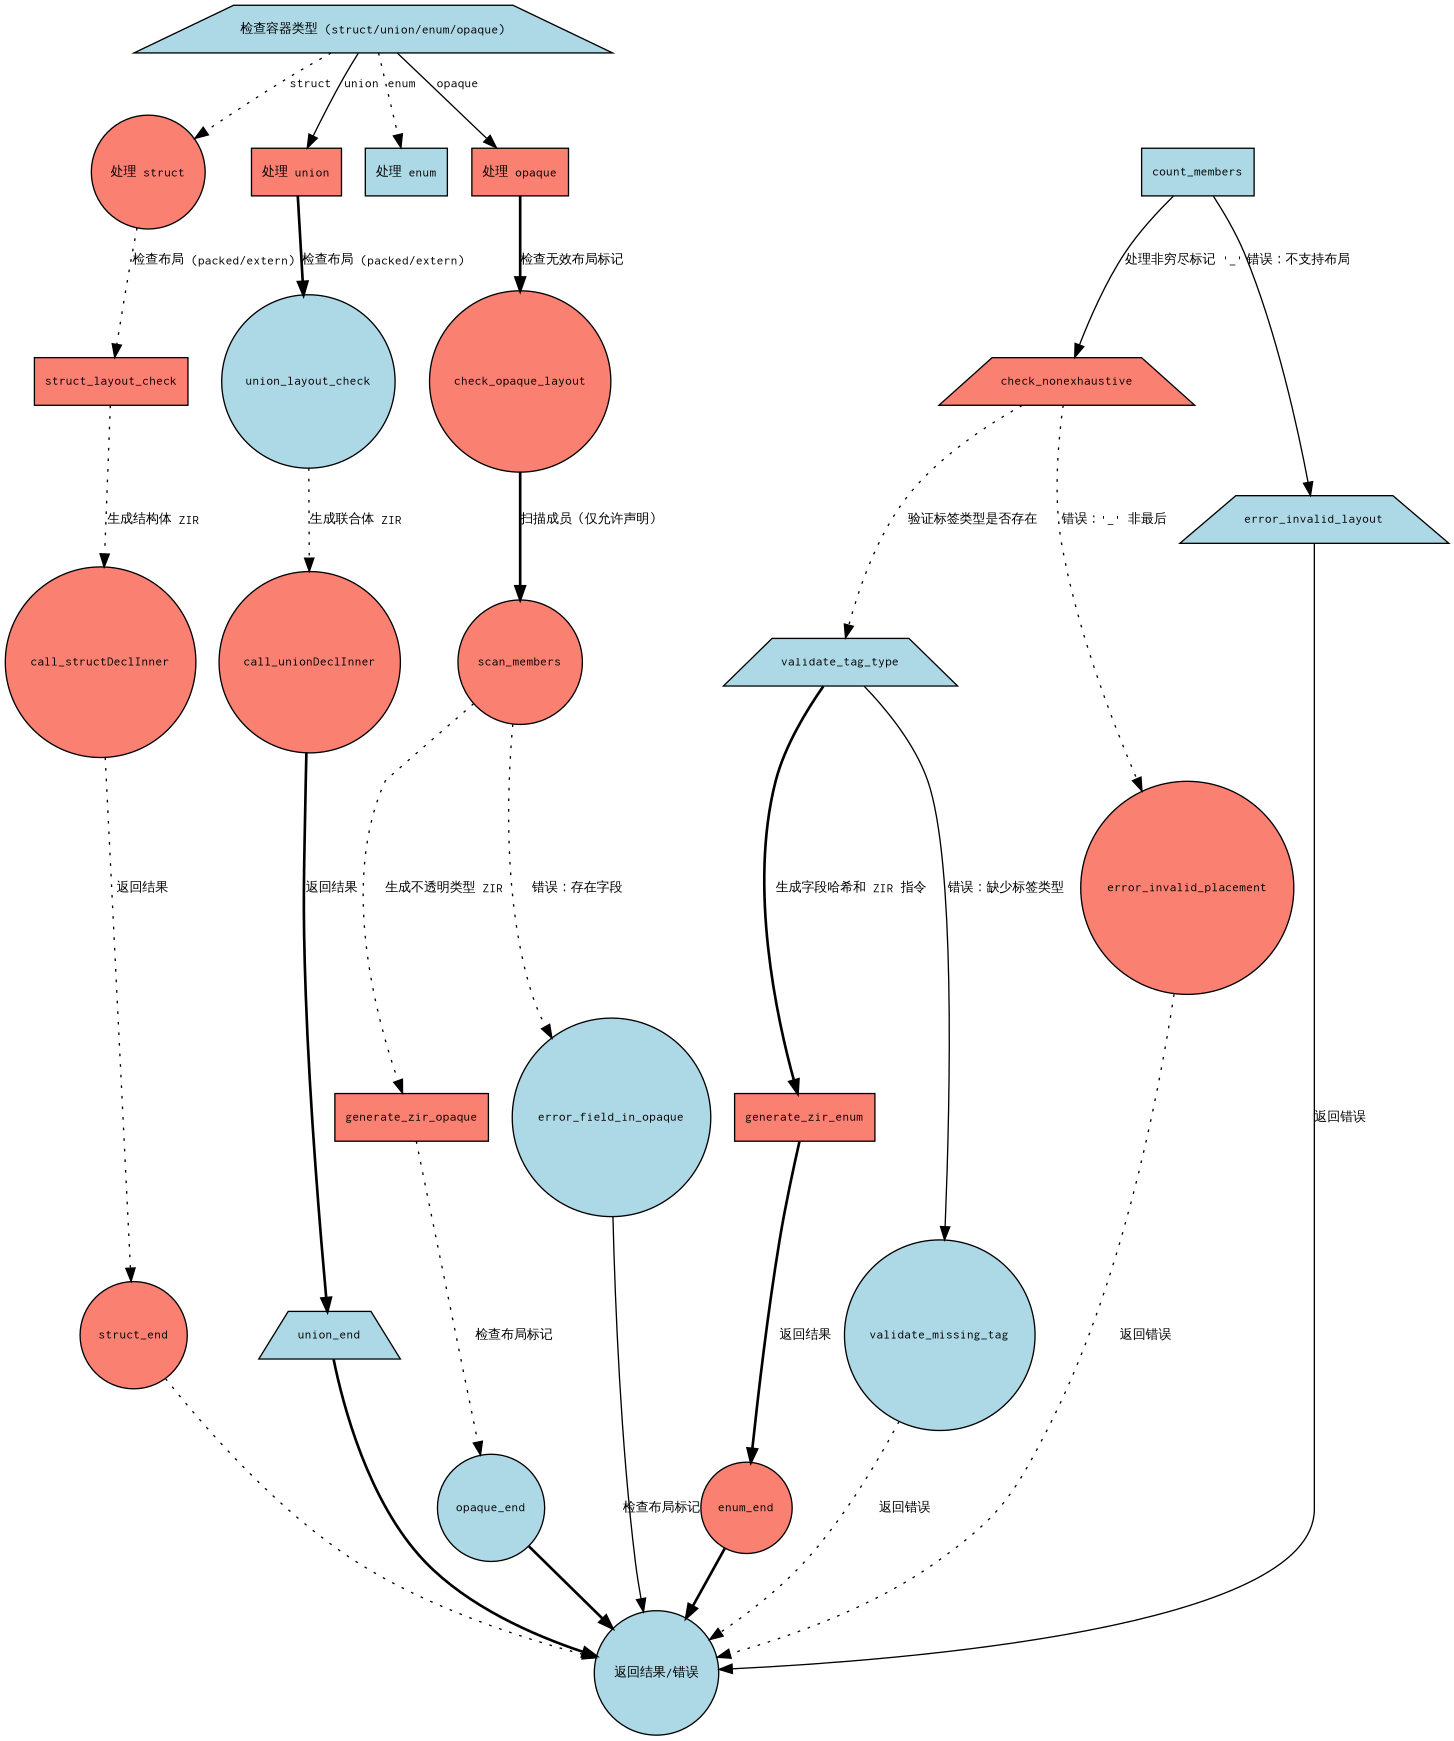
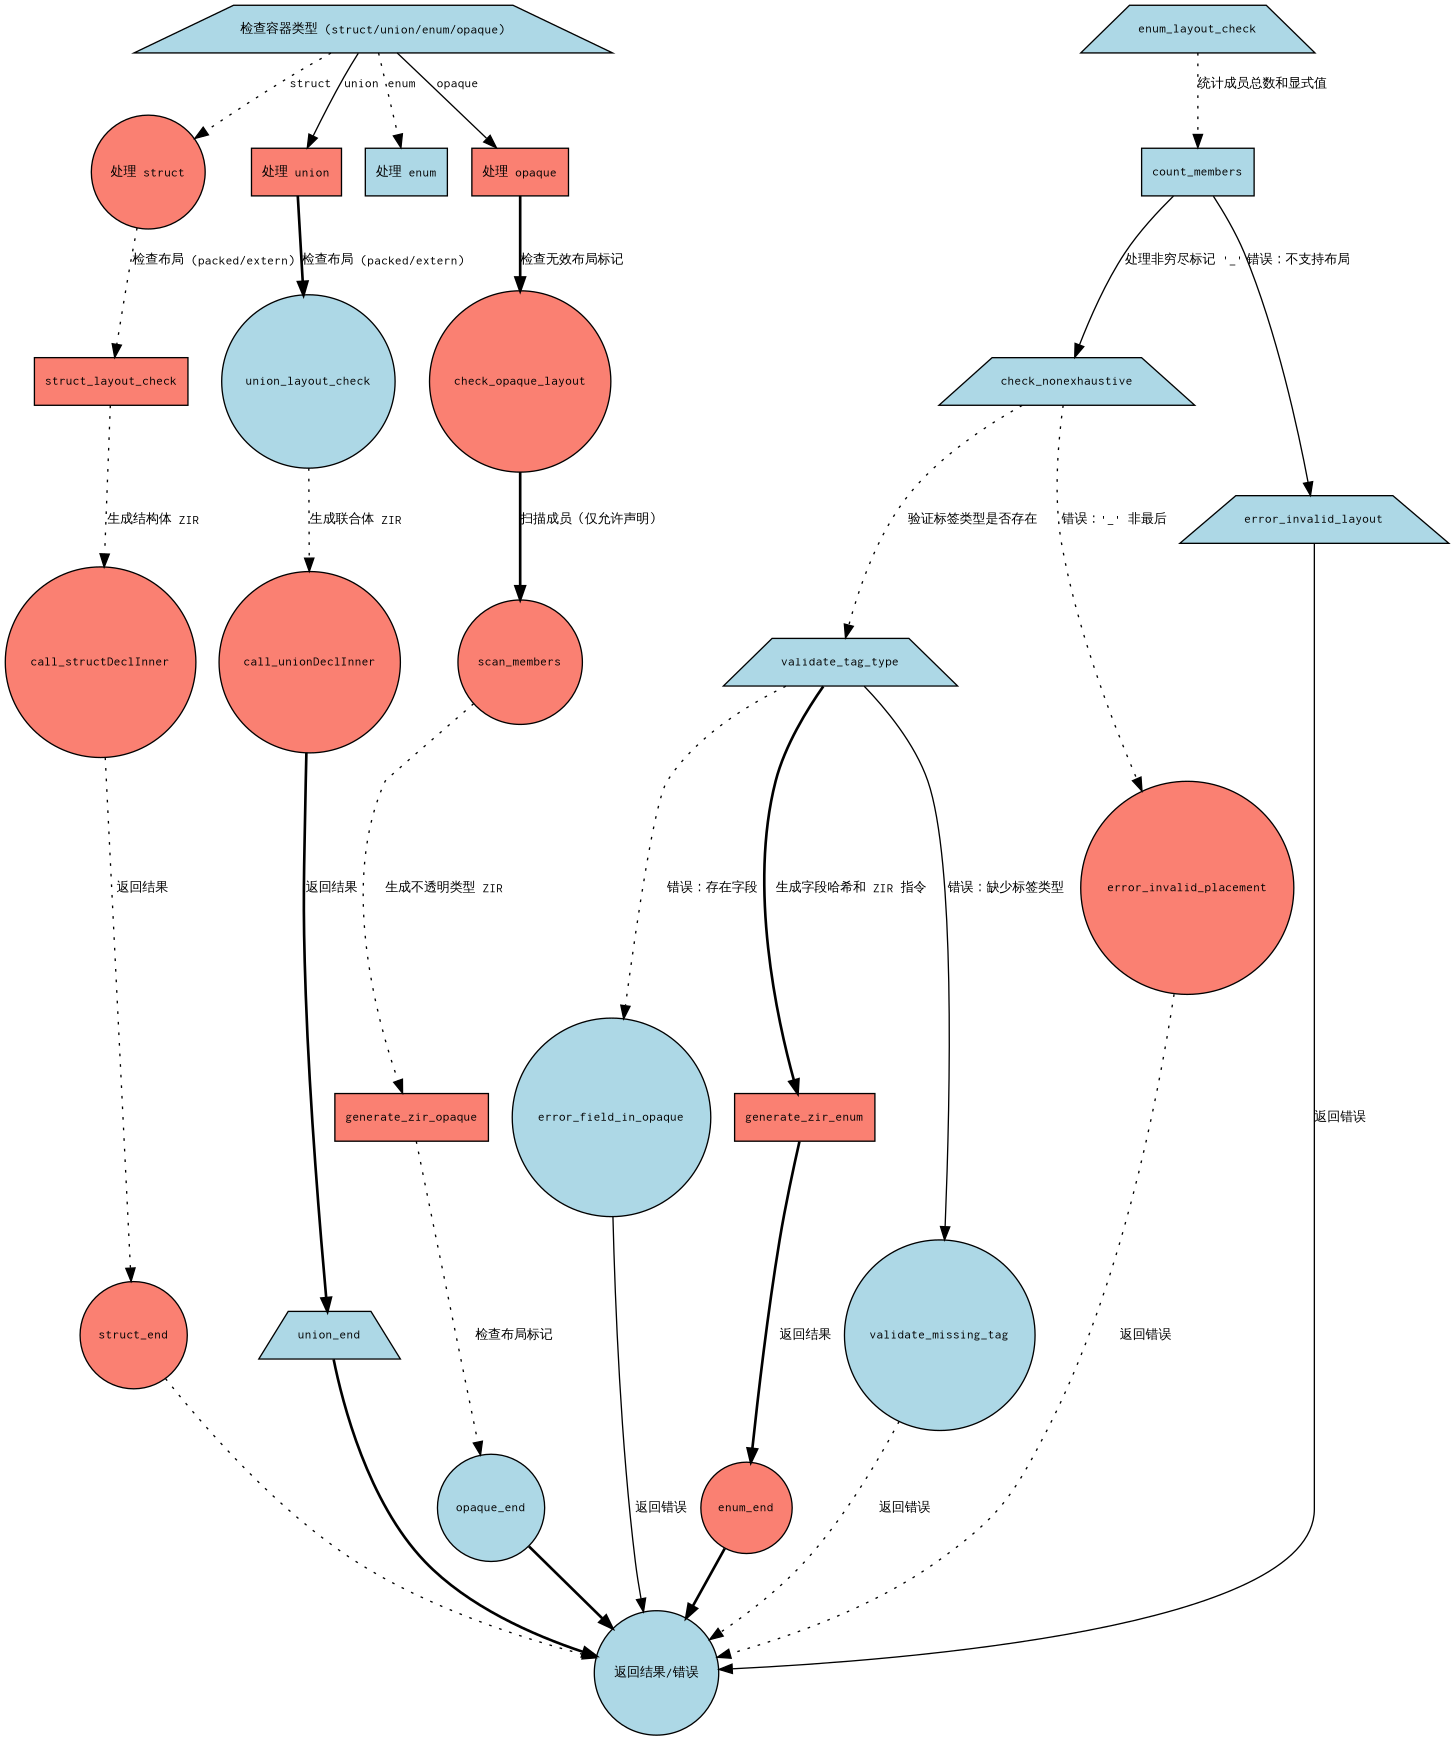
none -> (1198, 29)
(1067, 381) -> (1067, 381)
(511, 878) -> (656, 817)
(662, 1508) -> (662, 1508)
